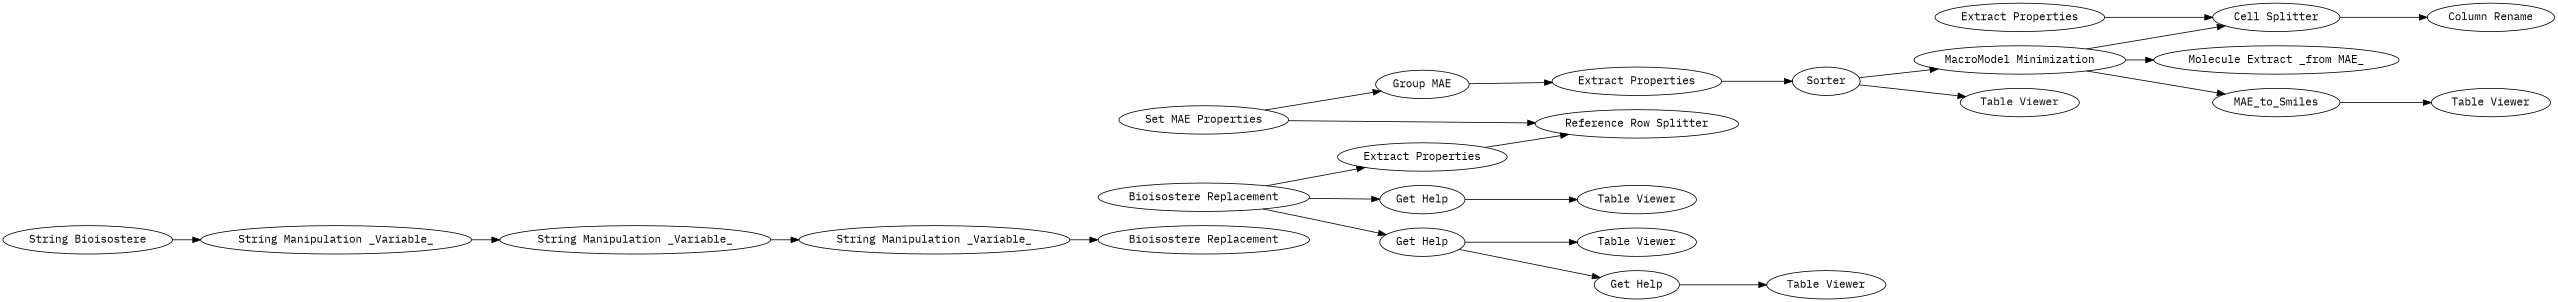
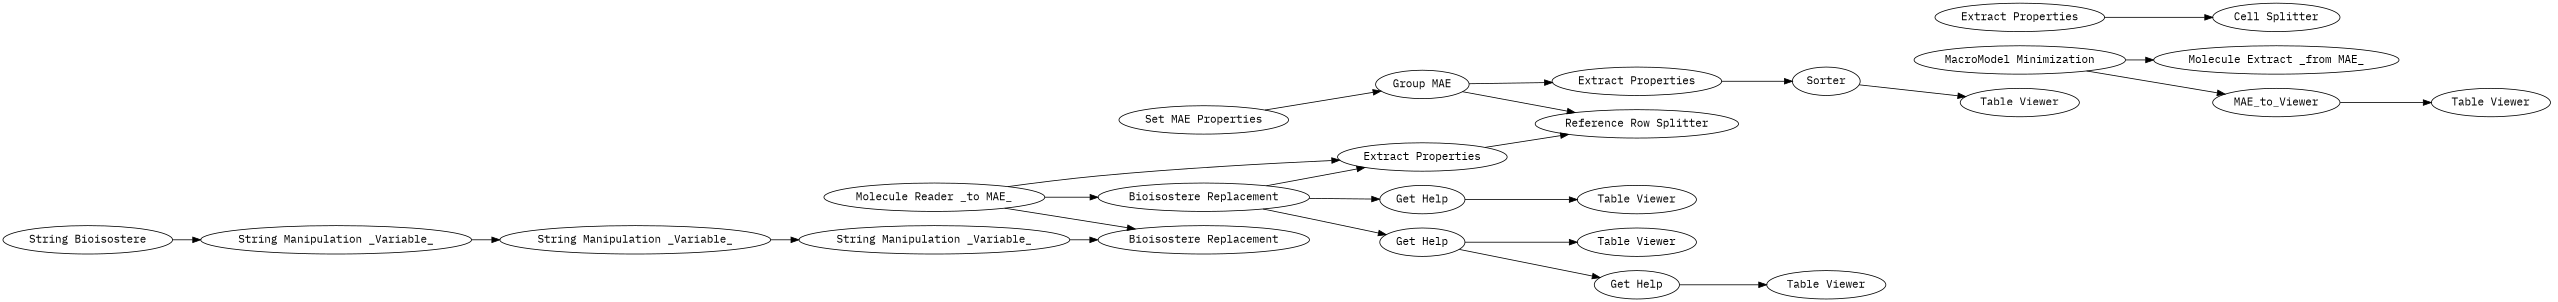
(2491, 17) -> none
(2152, 38) -> none
(1894, 74) -> none
(2276, 103) -> (2276, 103)
(1408, 122) -> (1515, 101)
none -> (934, 197)
